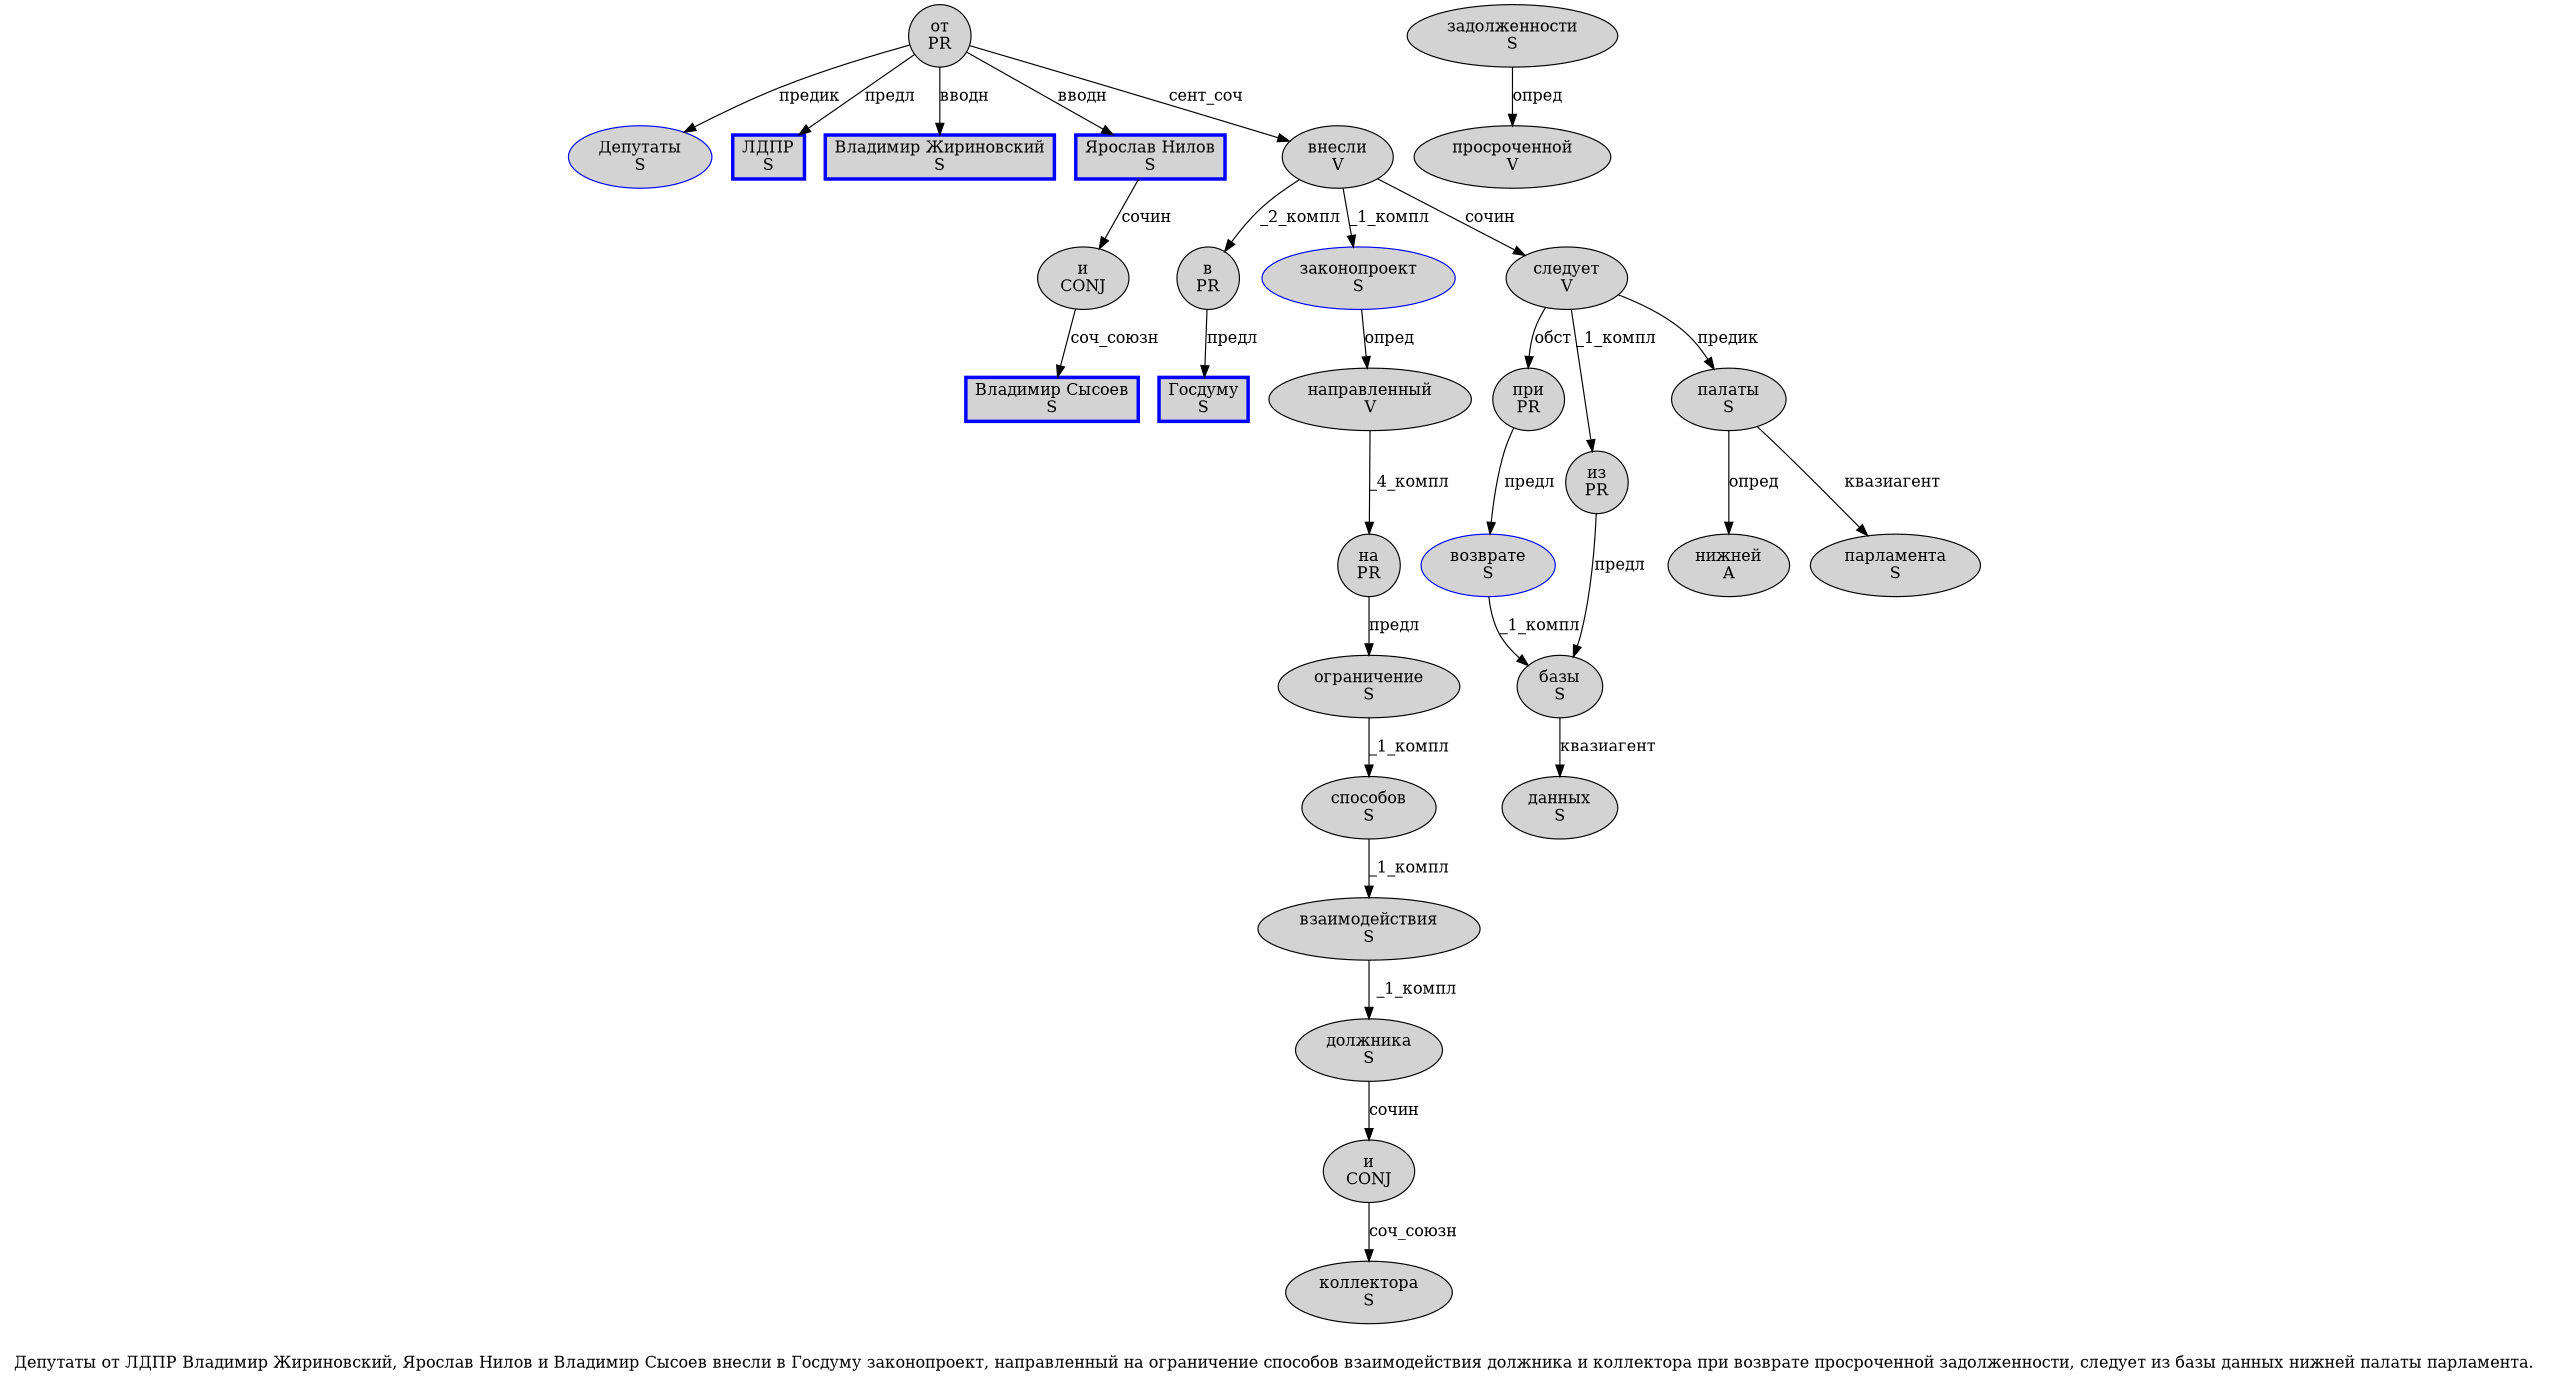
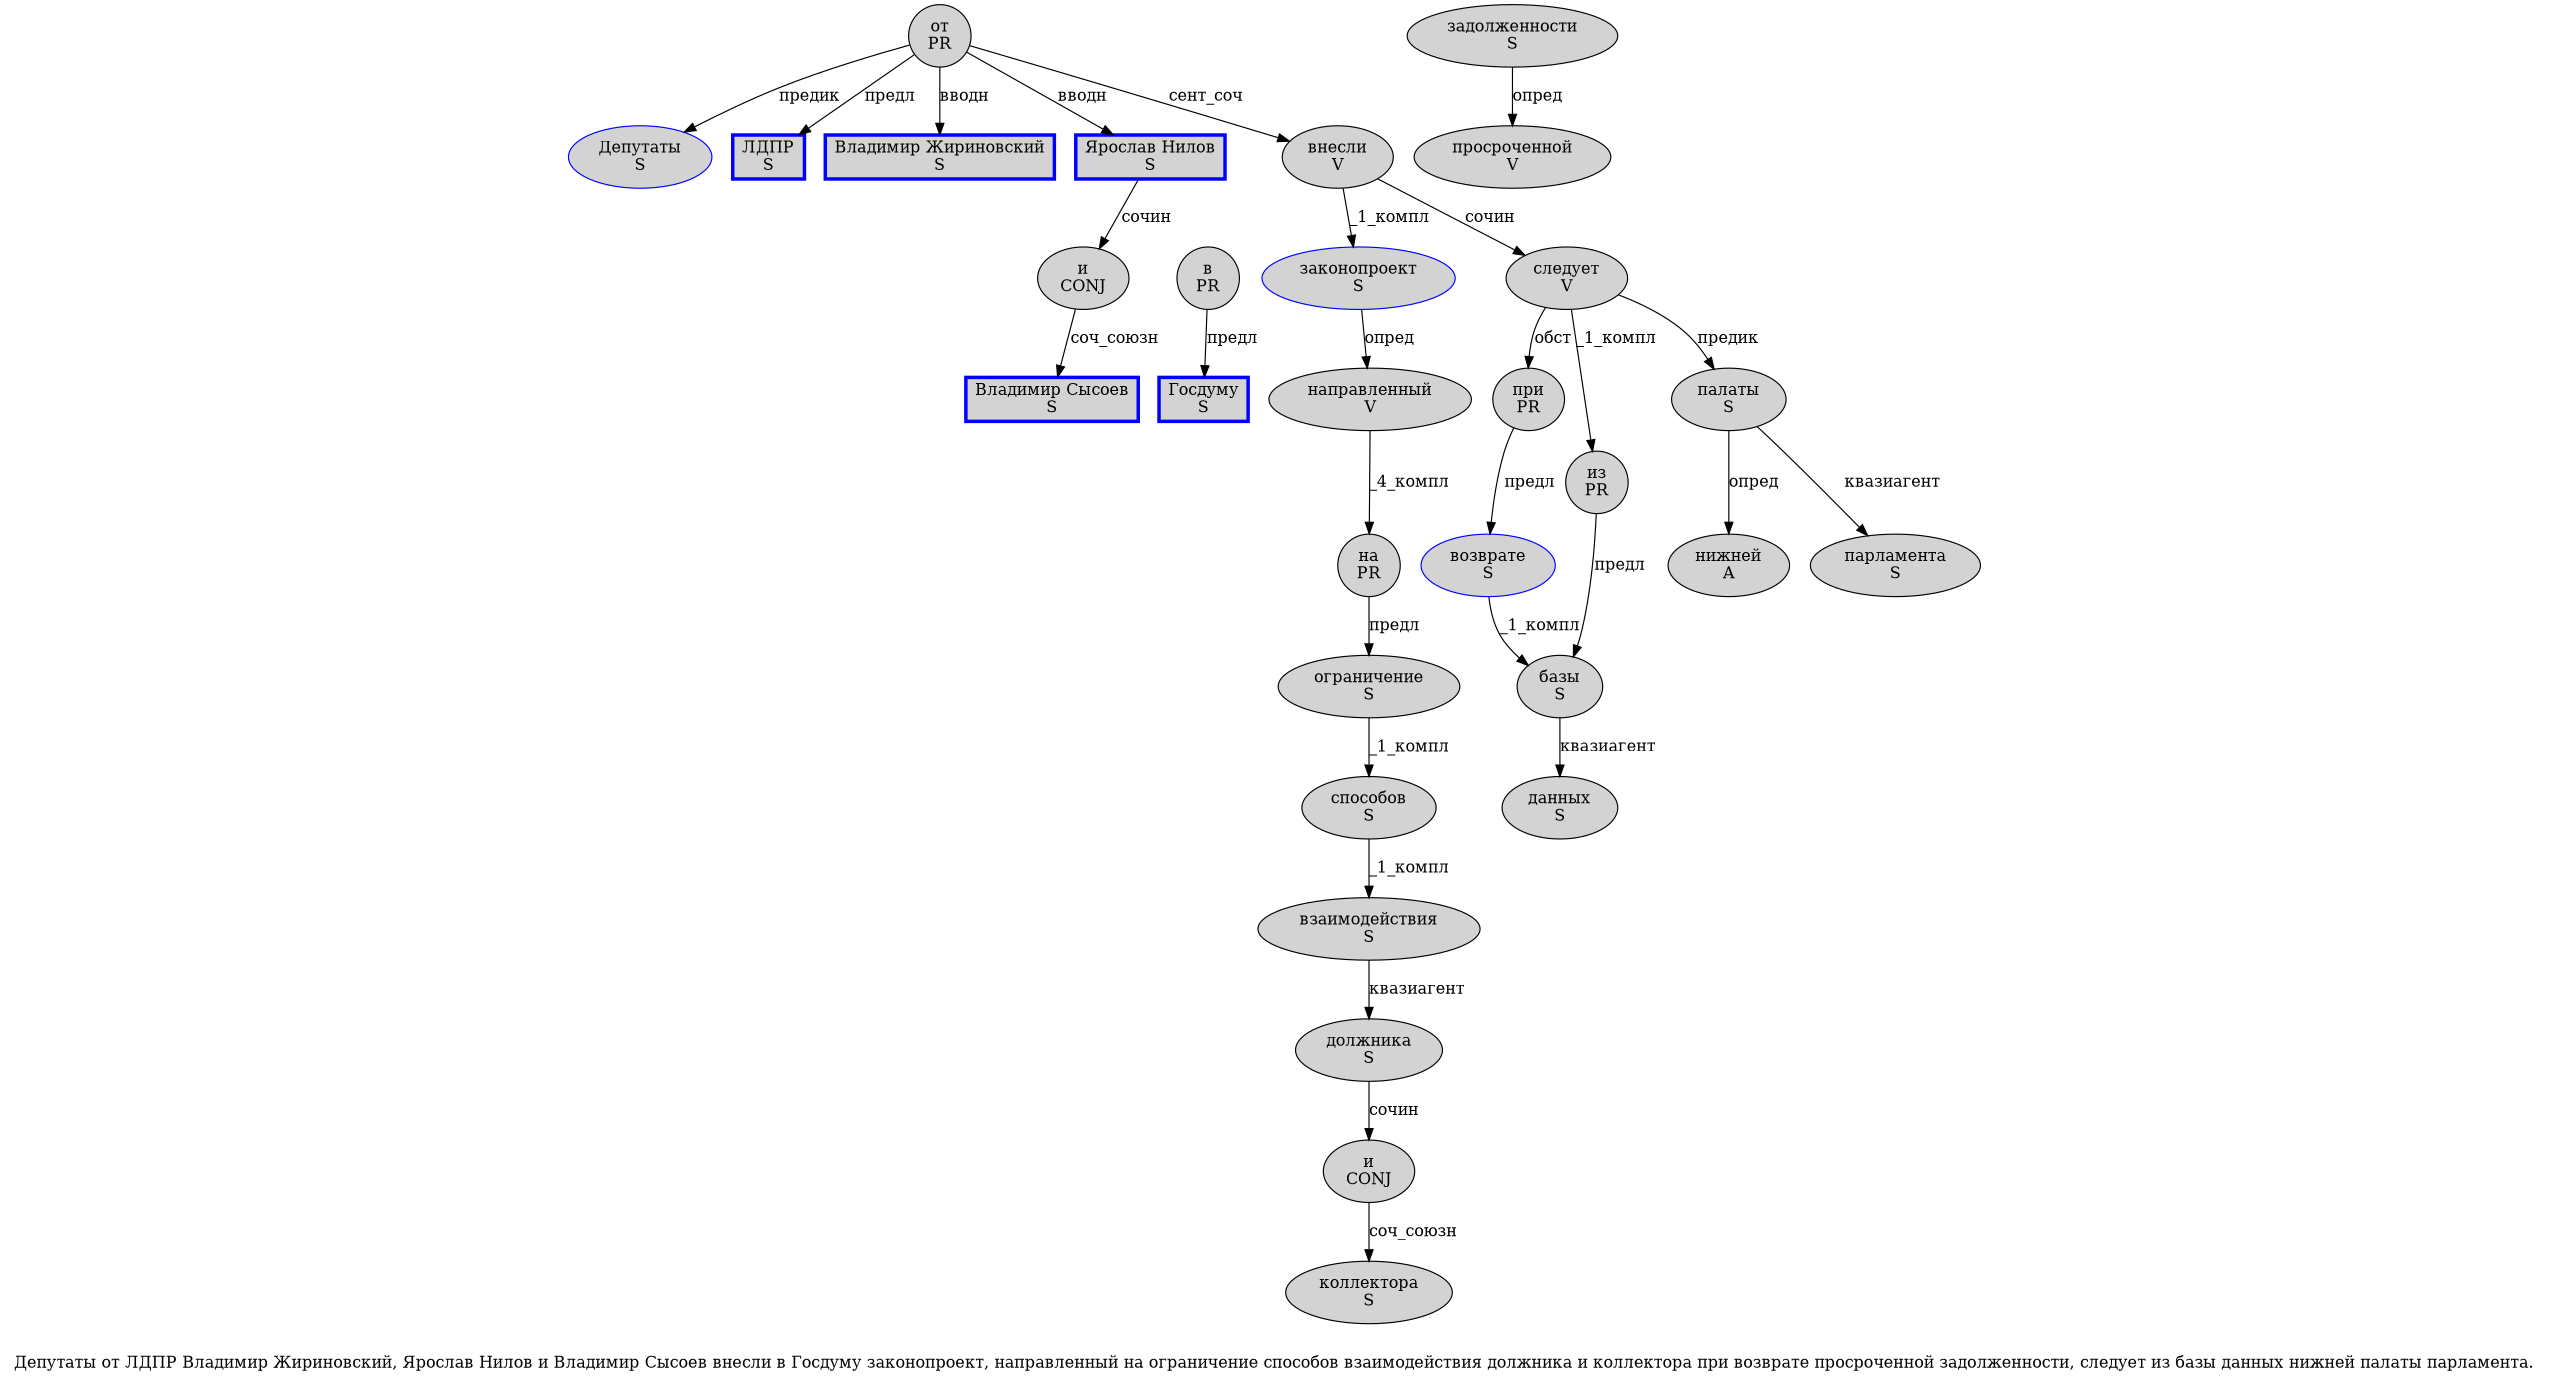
(1262, 207) -> none
(1417, 990) -> (1417, 990)
